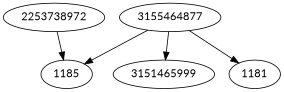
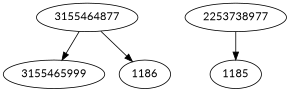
(54, 17) -> (236, 17)
(120, 45) -> none
(164, 74) -> (54, 74)
(255, 74) -> (145, 74)
